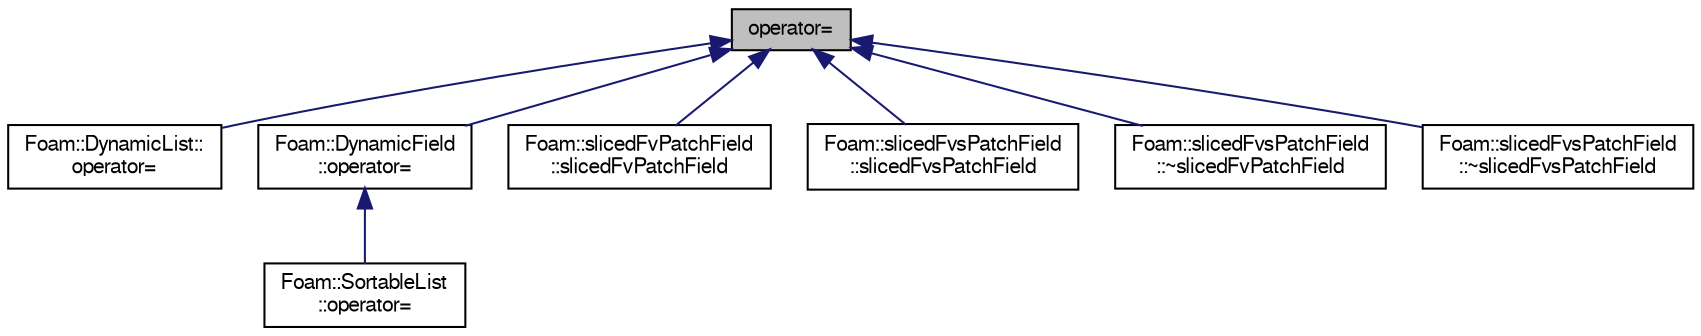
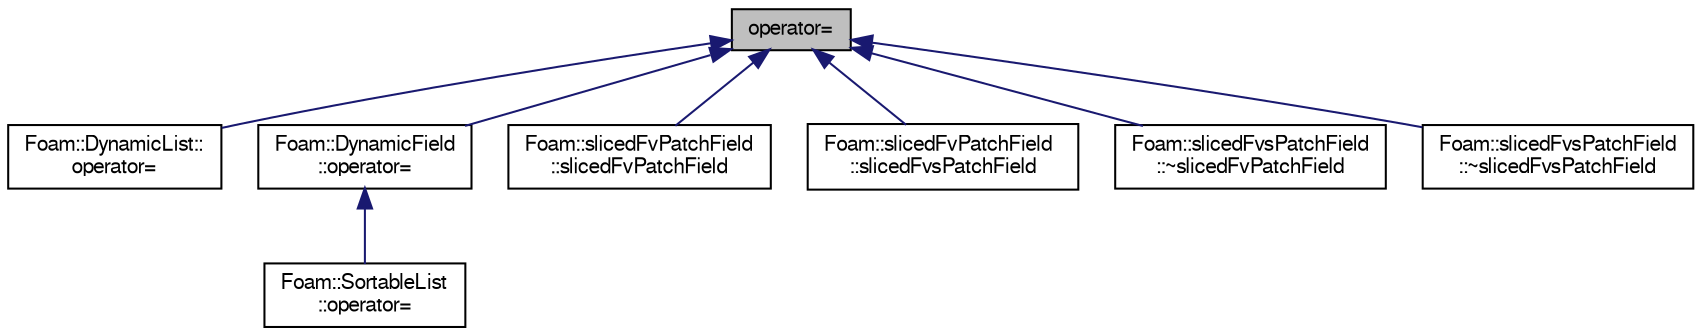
(943, 157) -> (943, 157)
